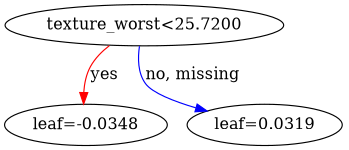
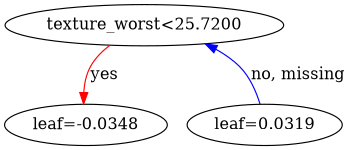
(152, 90) -> (244, 72)
